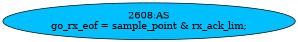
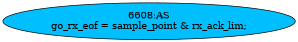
(149, 21) -> (149, 21)
